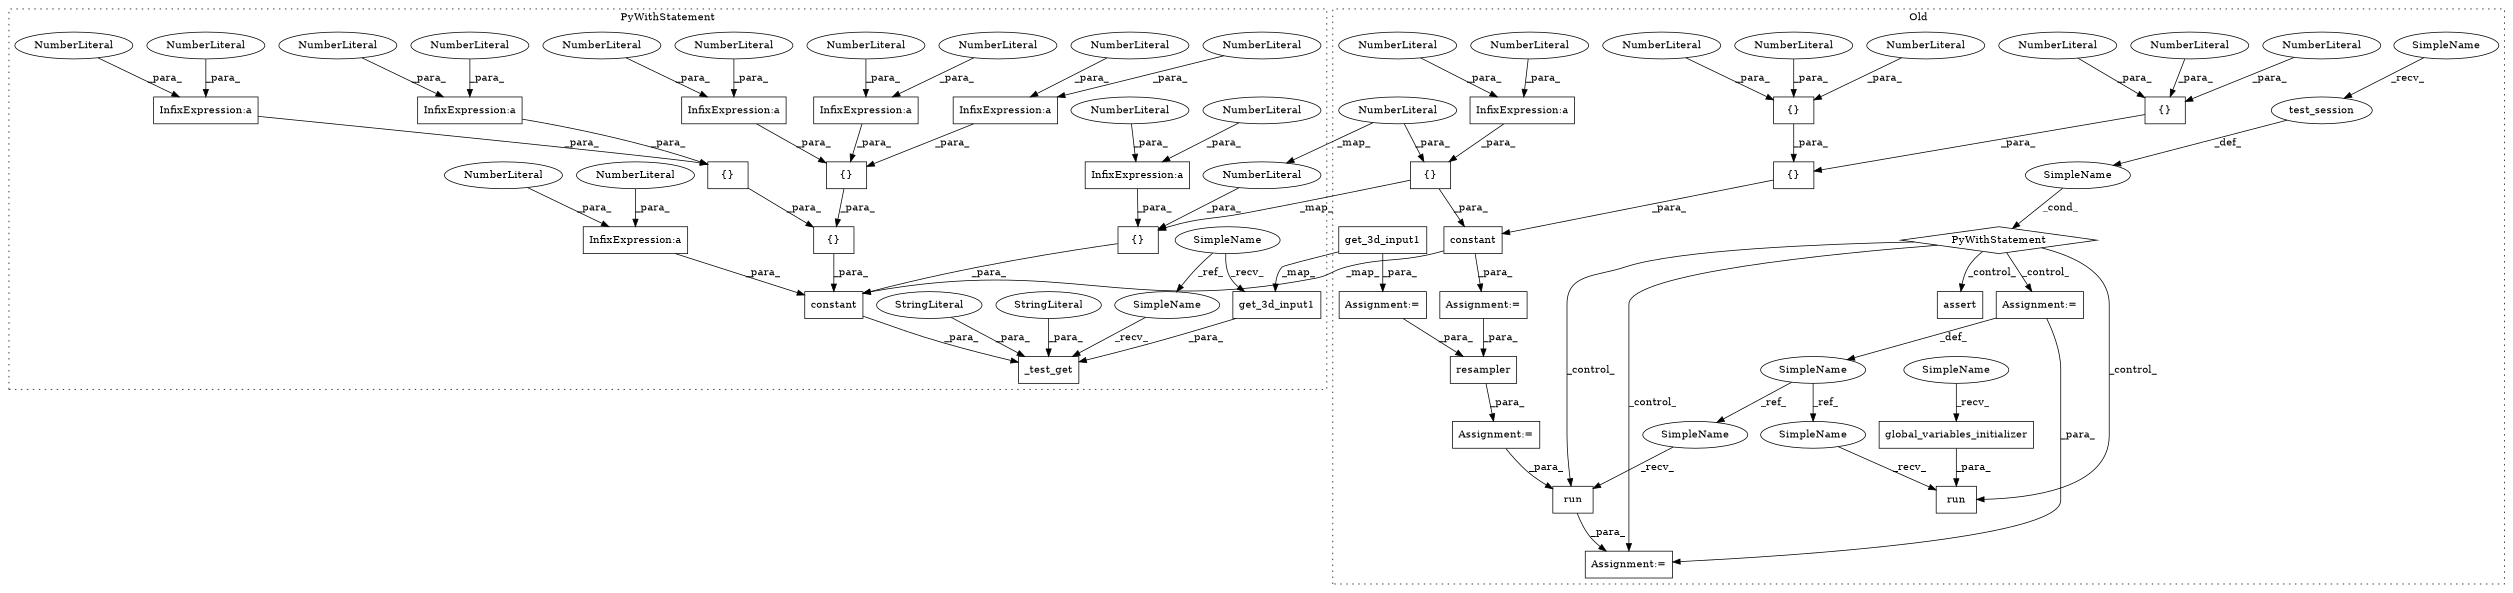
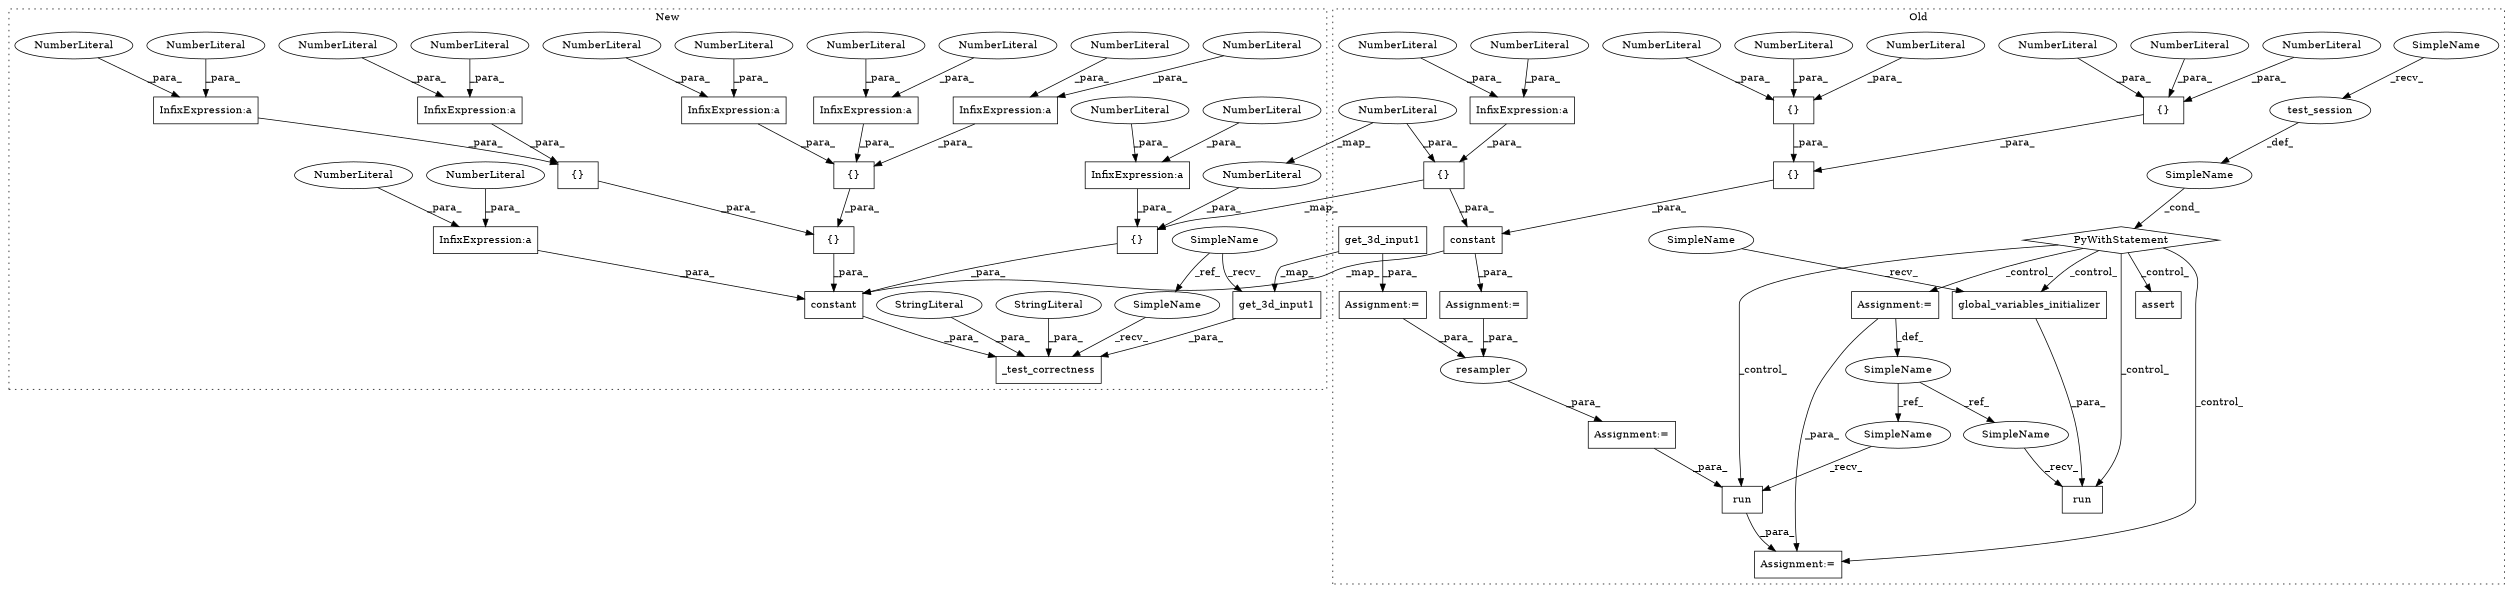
(668, 18) -> (668, 18)
none -> (2071, 266)
(1049, 370) -> (1049, 370)
(1483, 370) -> (1483, 370)
